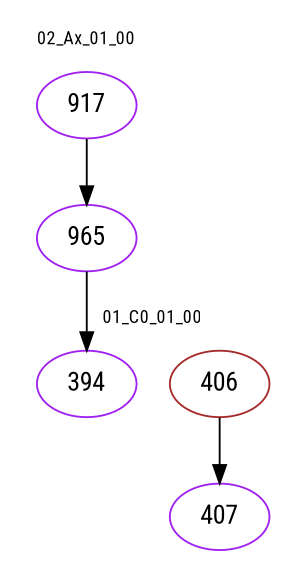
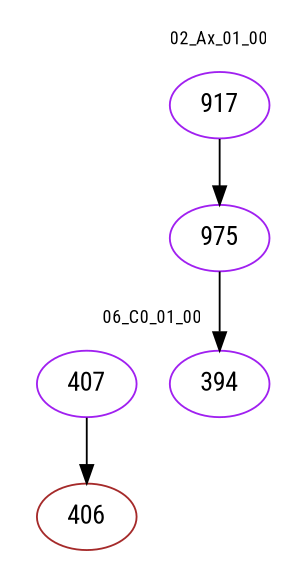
(87, 238) -> (220, 238)
(153, 318) -> (153, 318)
(220, 441) -> (87, 441)
